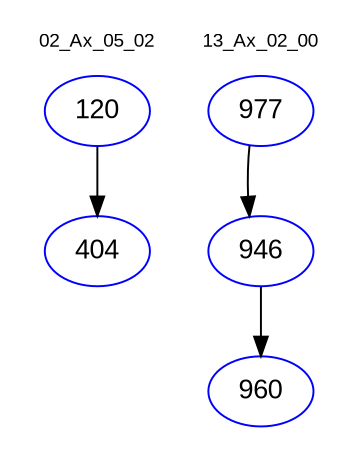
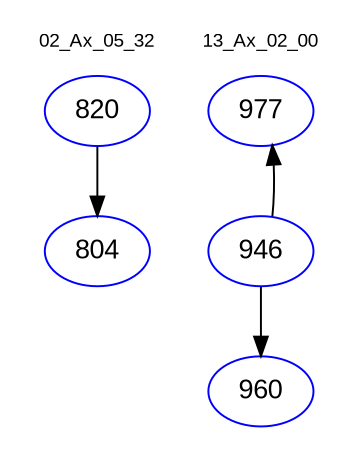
(97, 42) -> (97, 42)
(97, 111) -> (97, 111)
(248, 171) -> (274, 191)
(97, 251) -> (97, 251)
